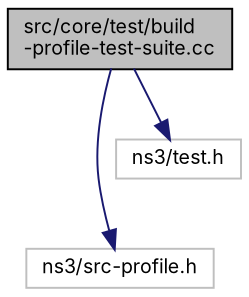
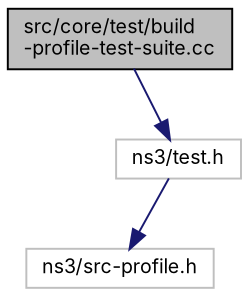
(97, 149) -> (154, 205)
